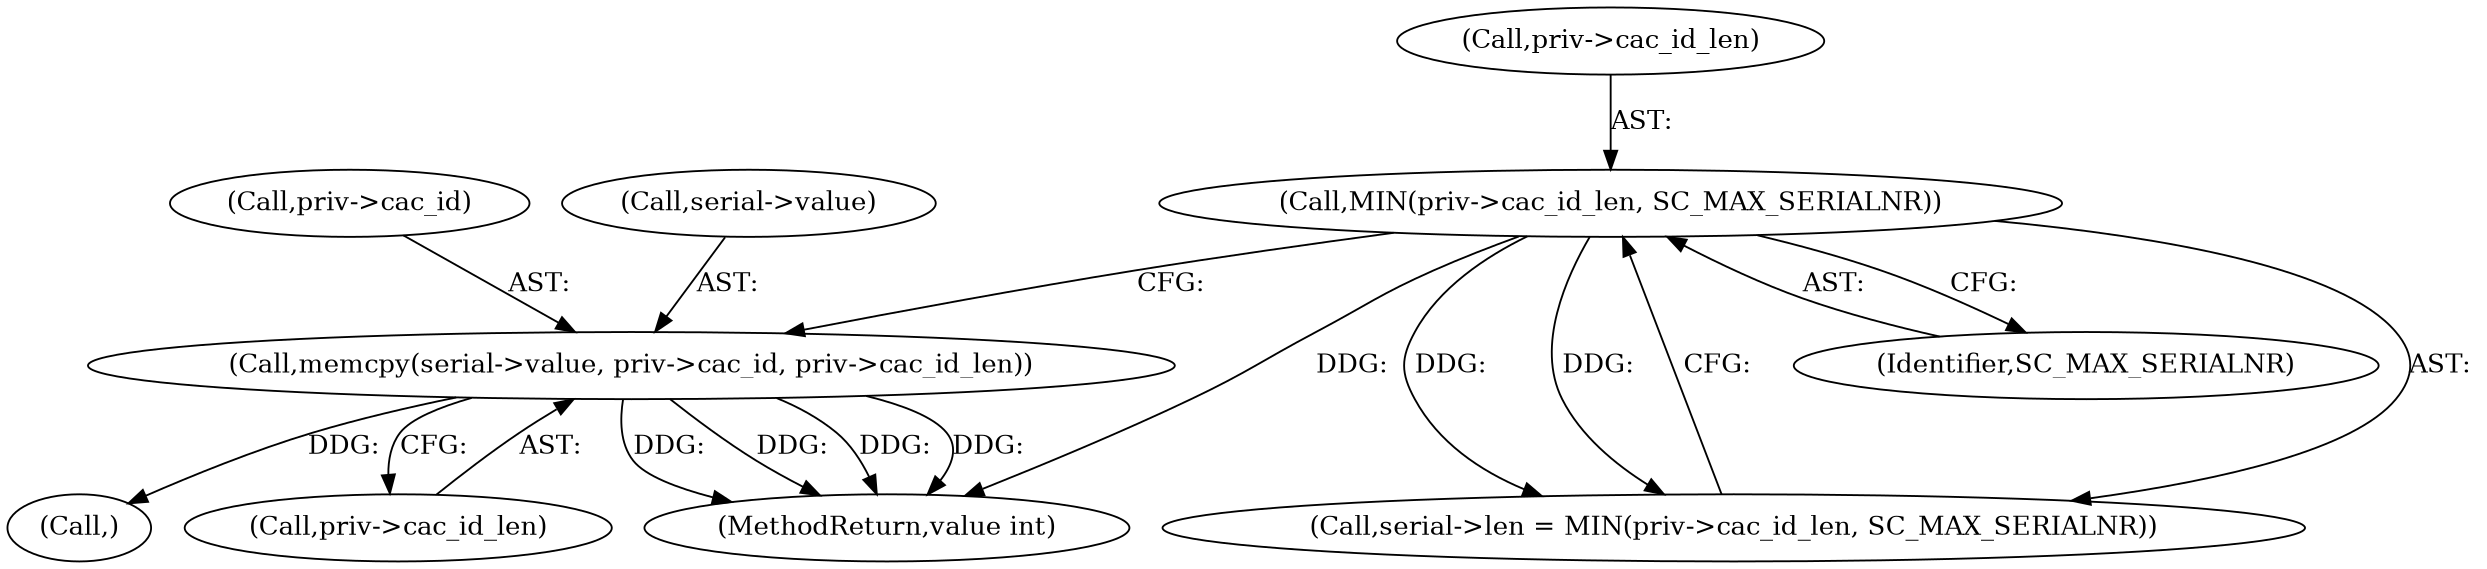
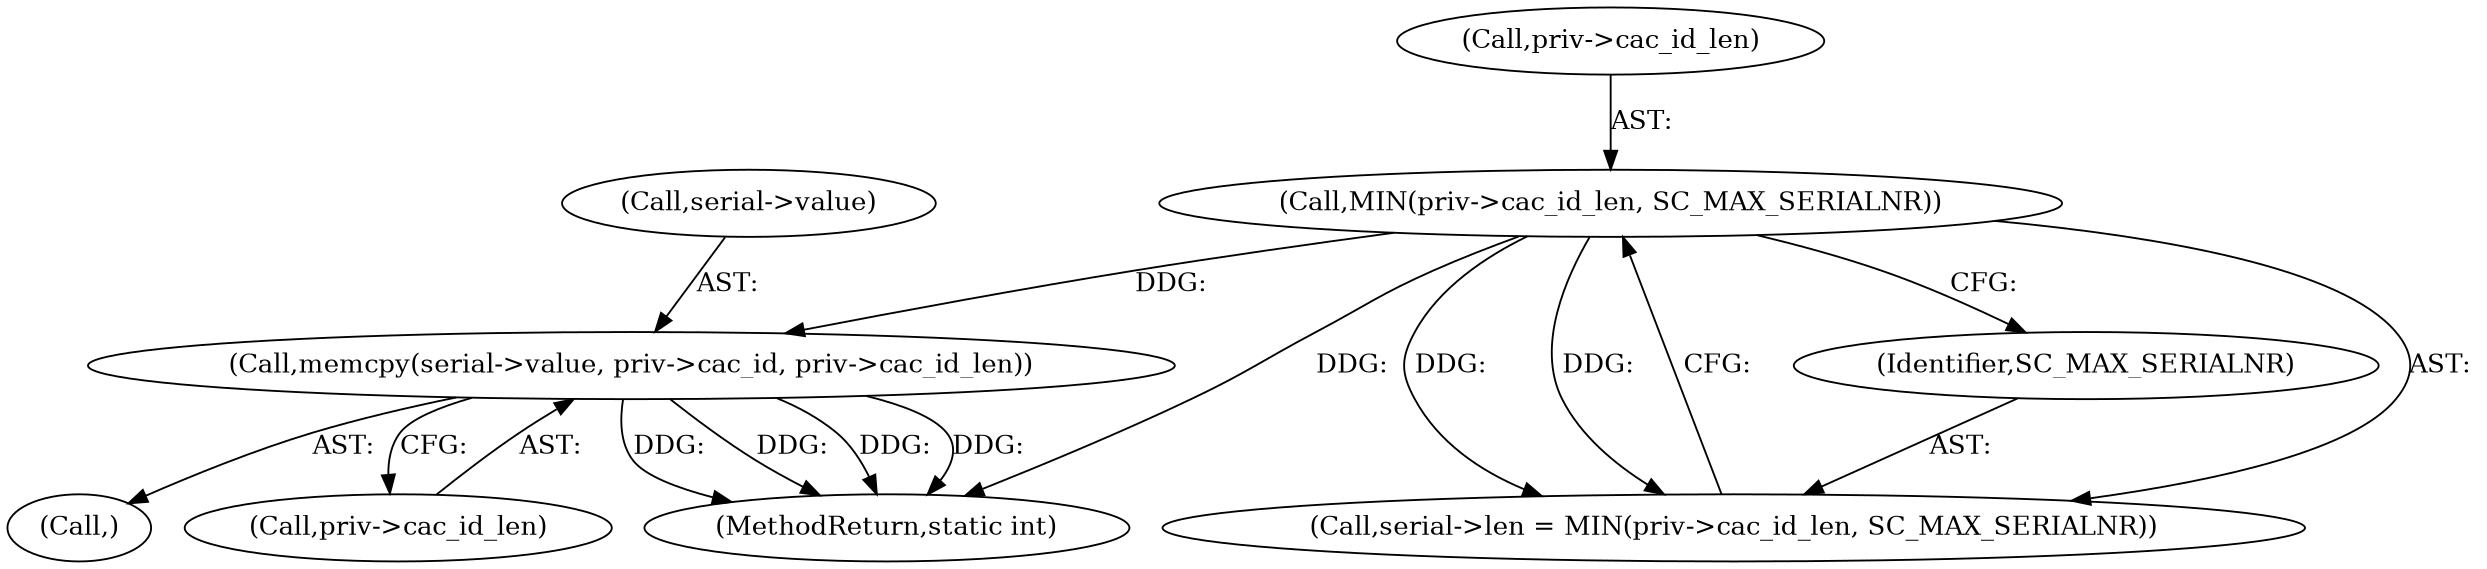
(350, 203) -> none
(1175, 284) -> (1175, 284)
(1808, 300) -> (1920, 442)
(348, 447) -> (348, 447)
(887, 528) -> (887, 528)
